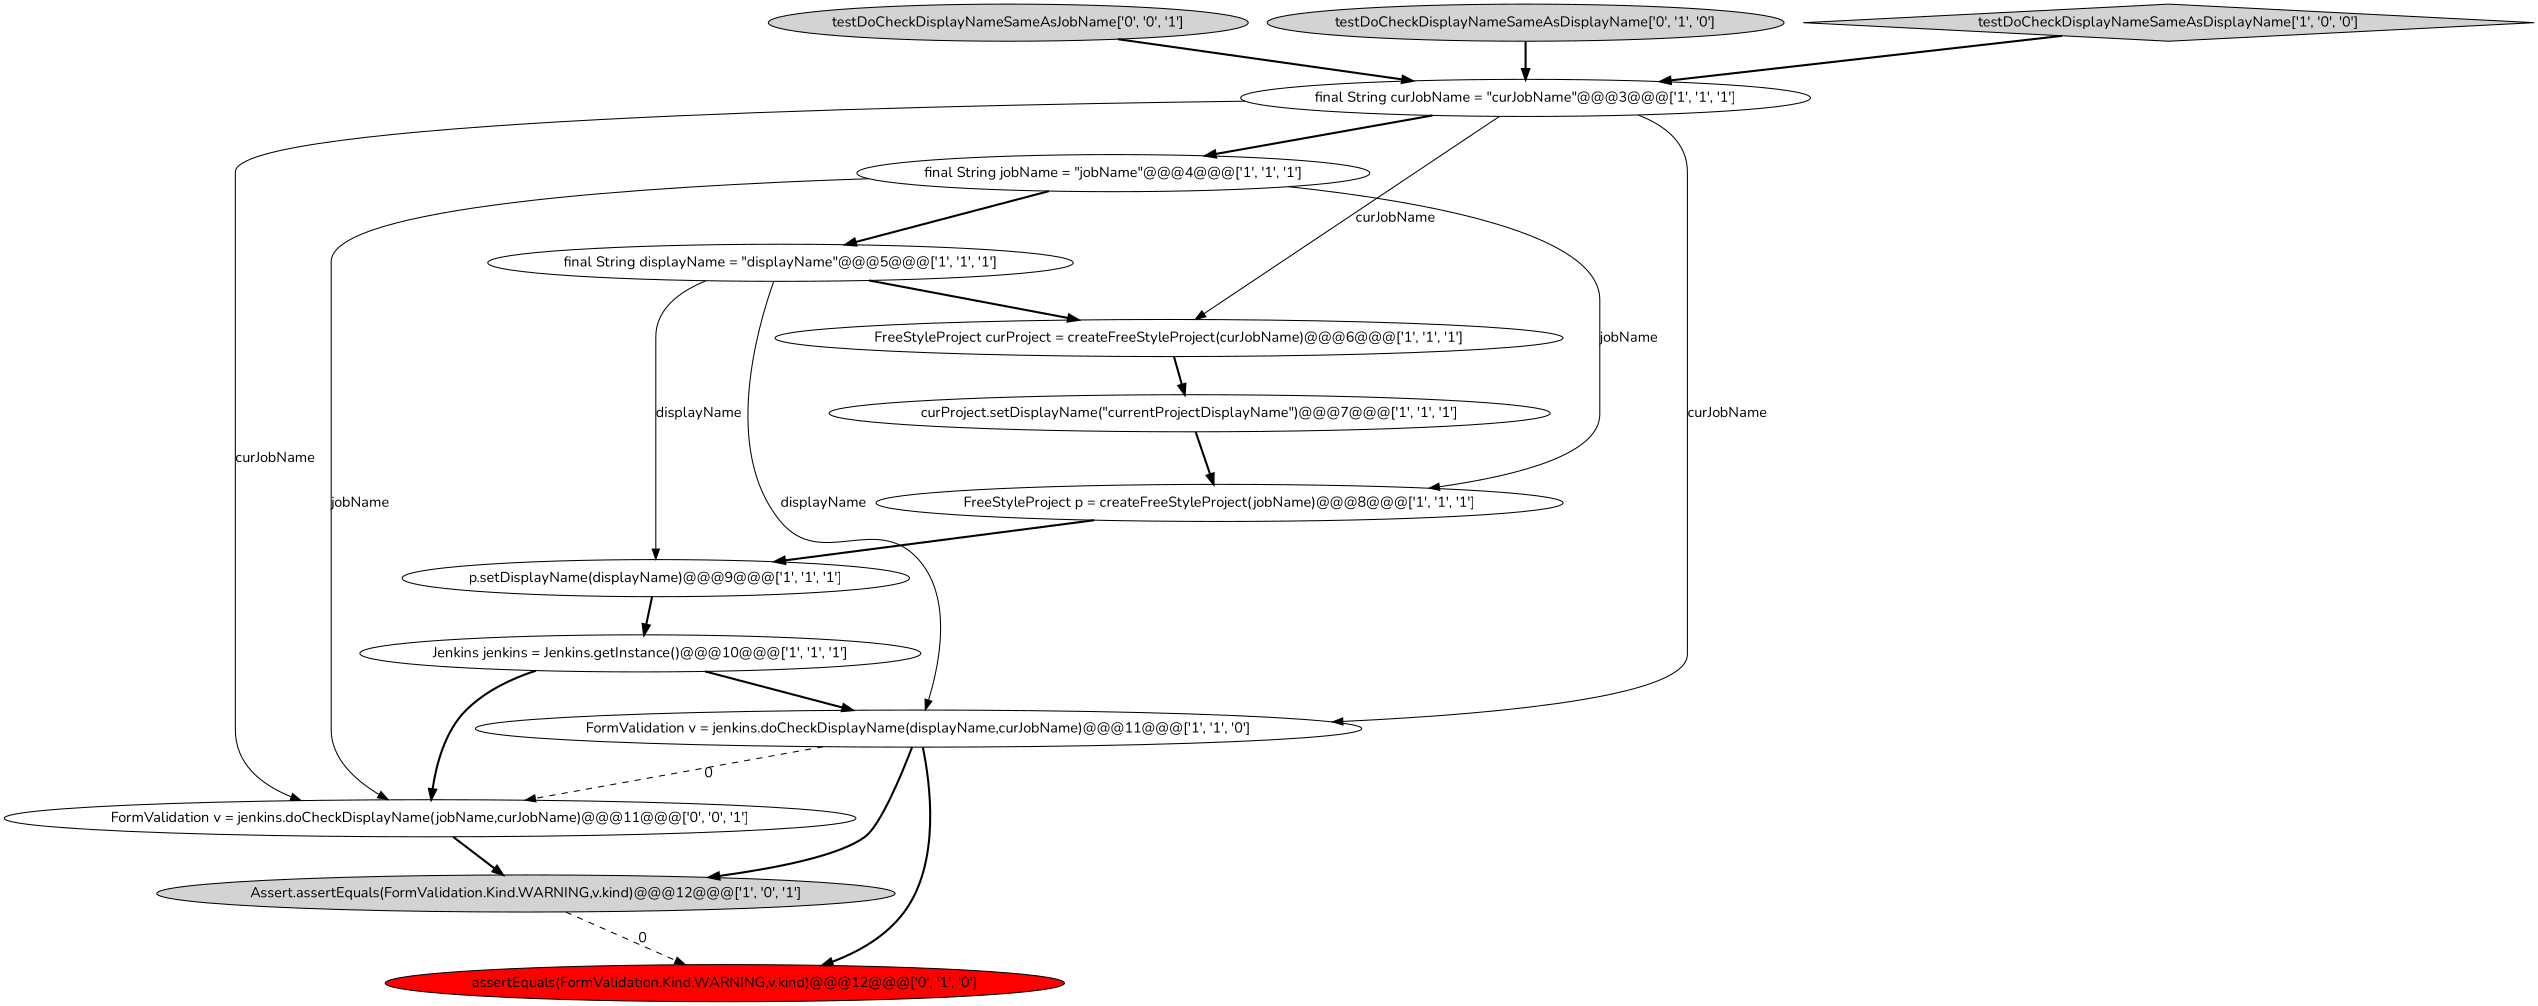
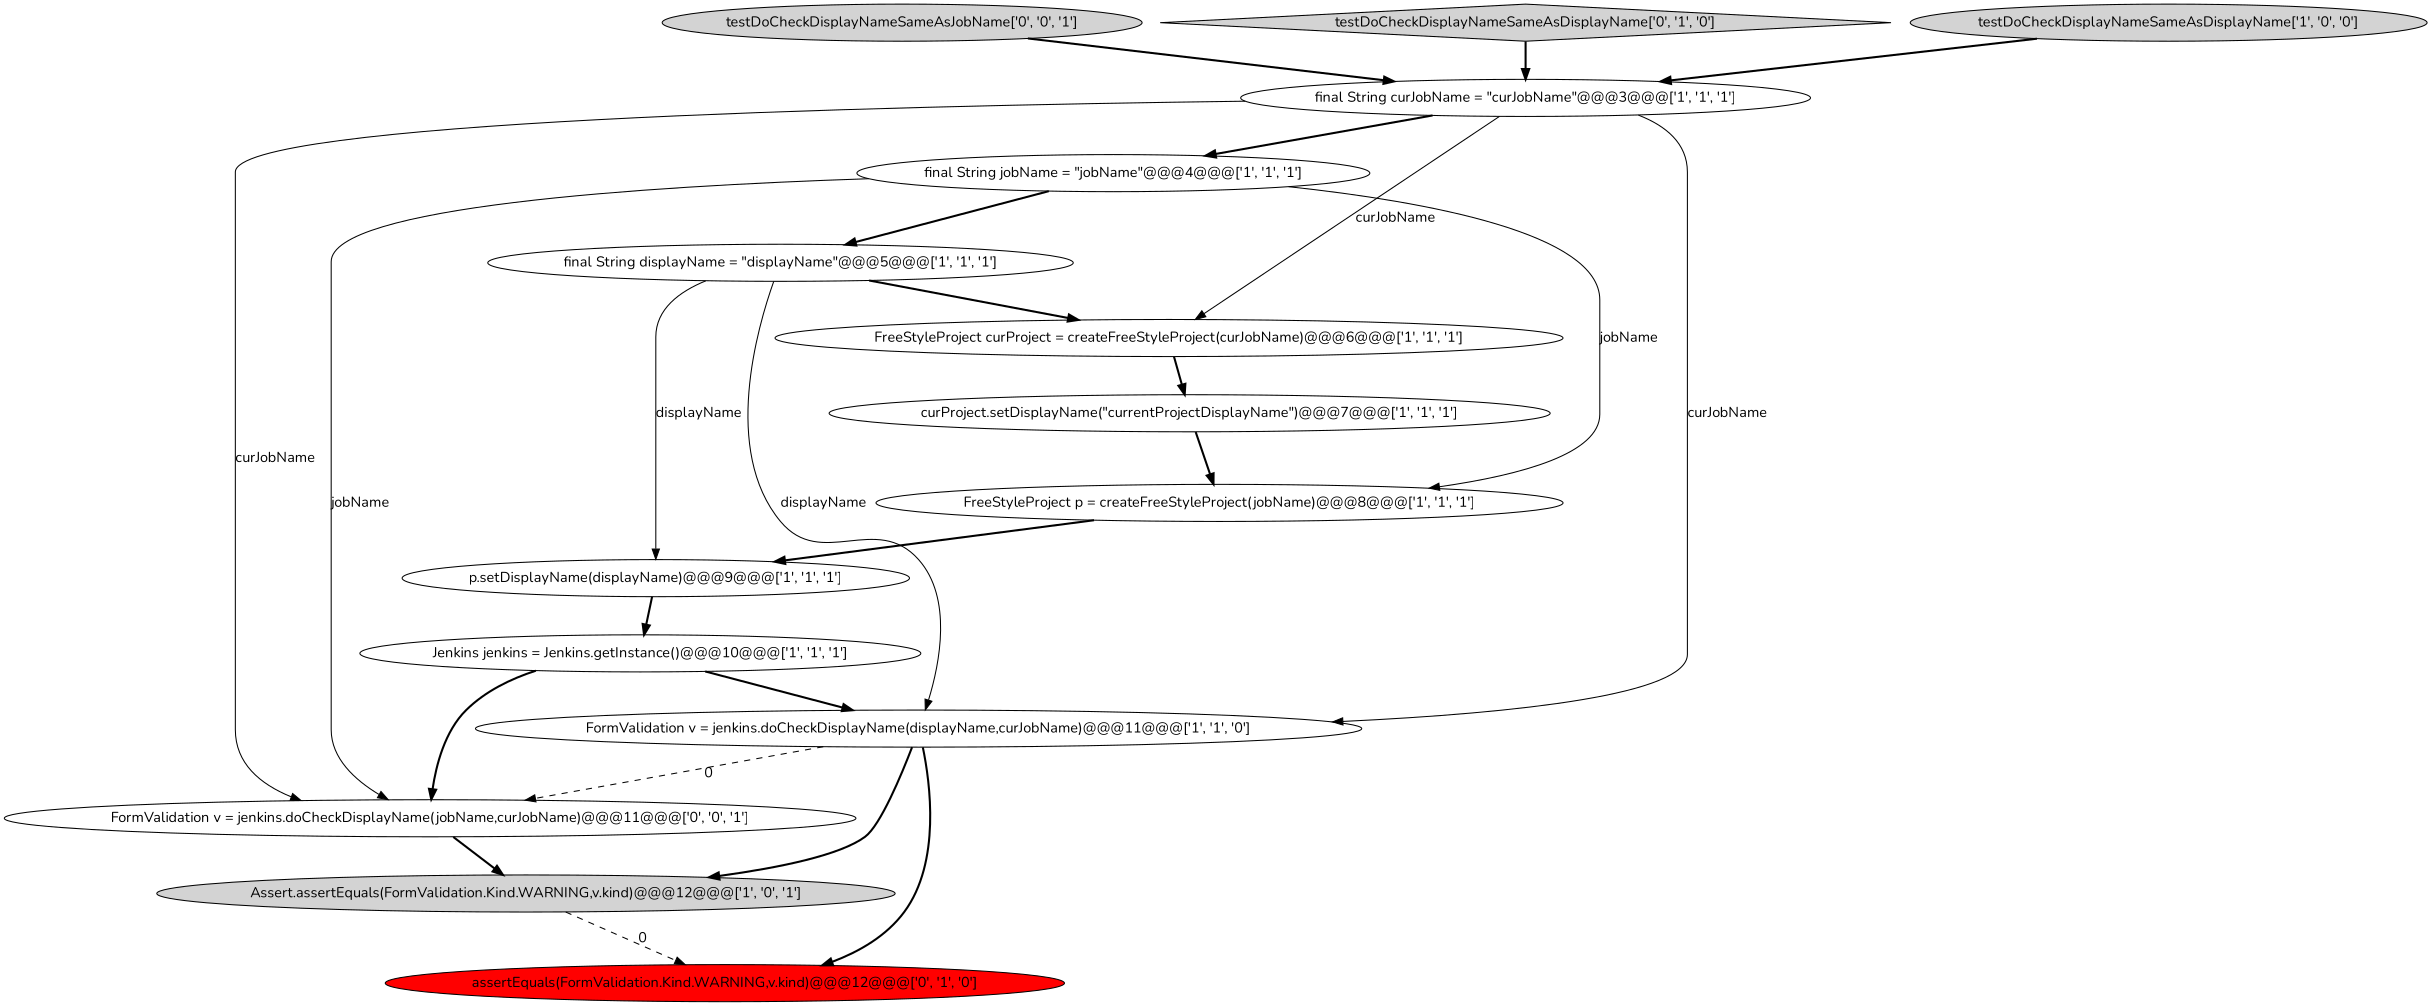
(1526, 23) -> (1526, 23)
(2169, 23) -> (2169, 23)
